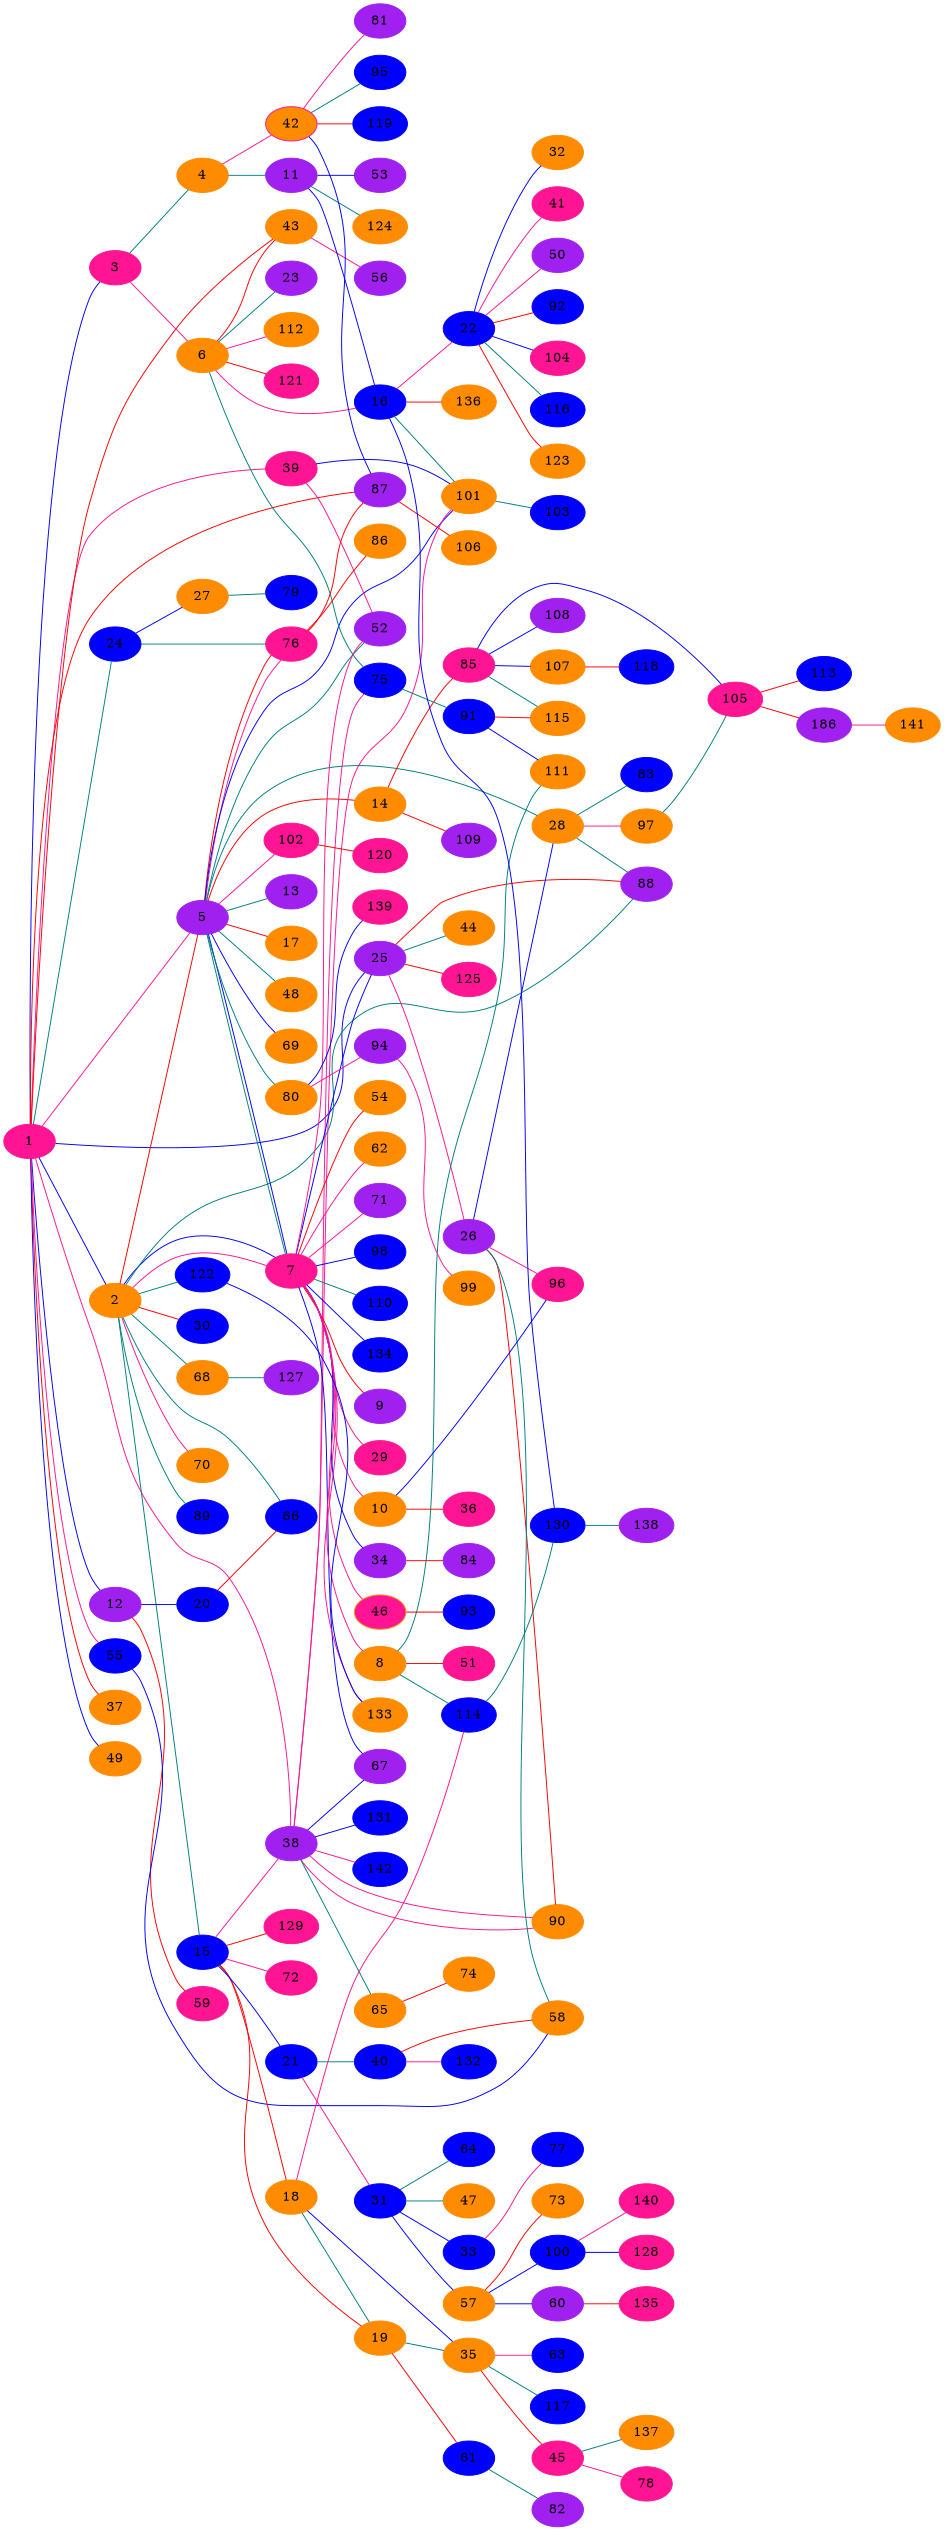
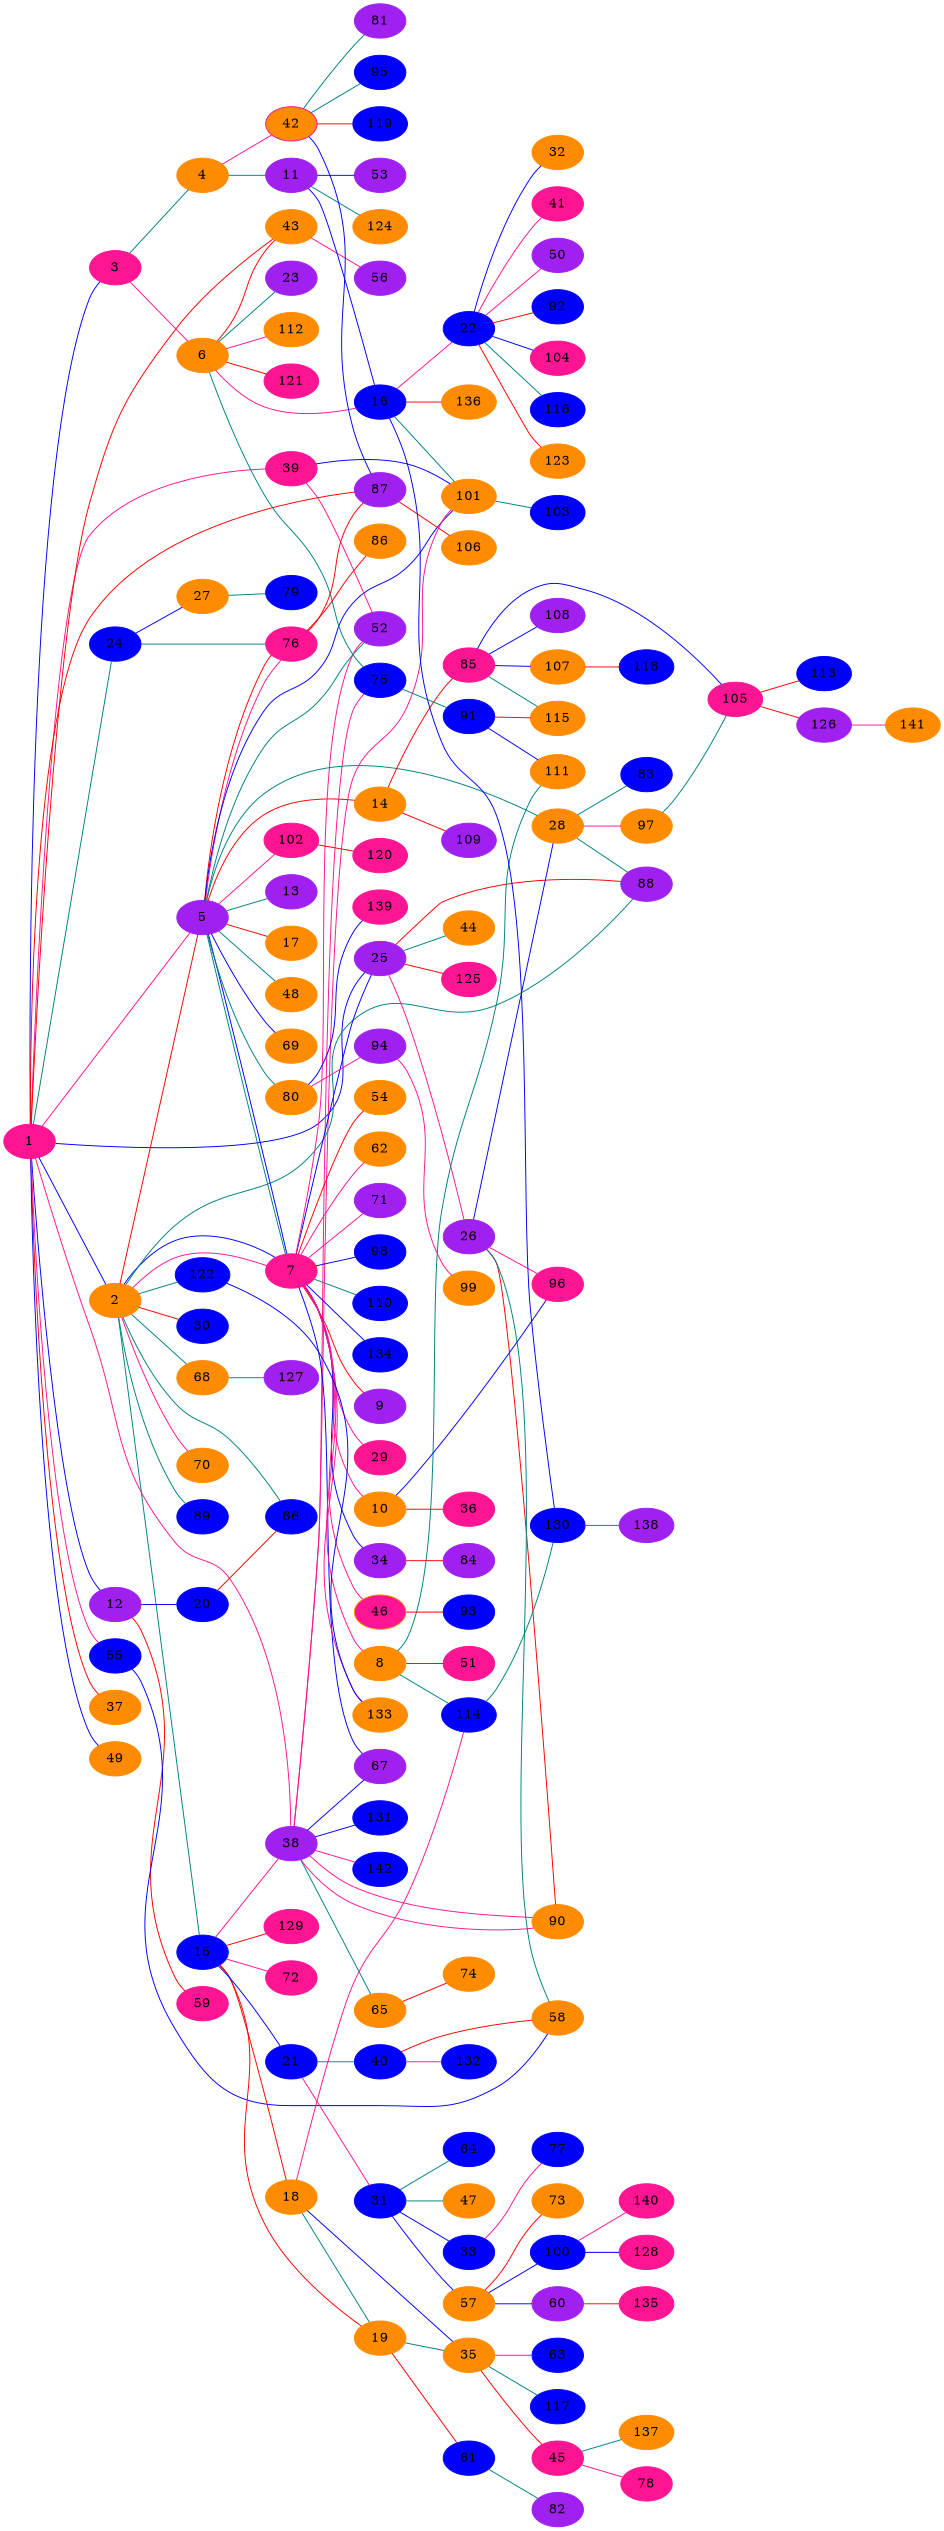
(333, 71) -> (333, 71)
(824, 725) -> (824, 725)
